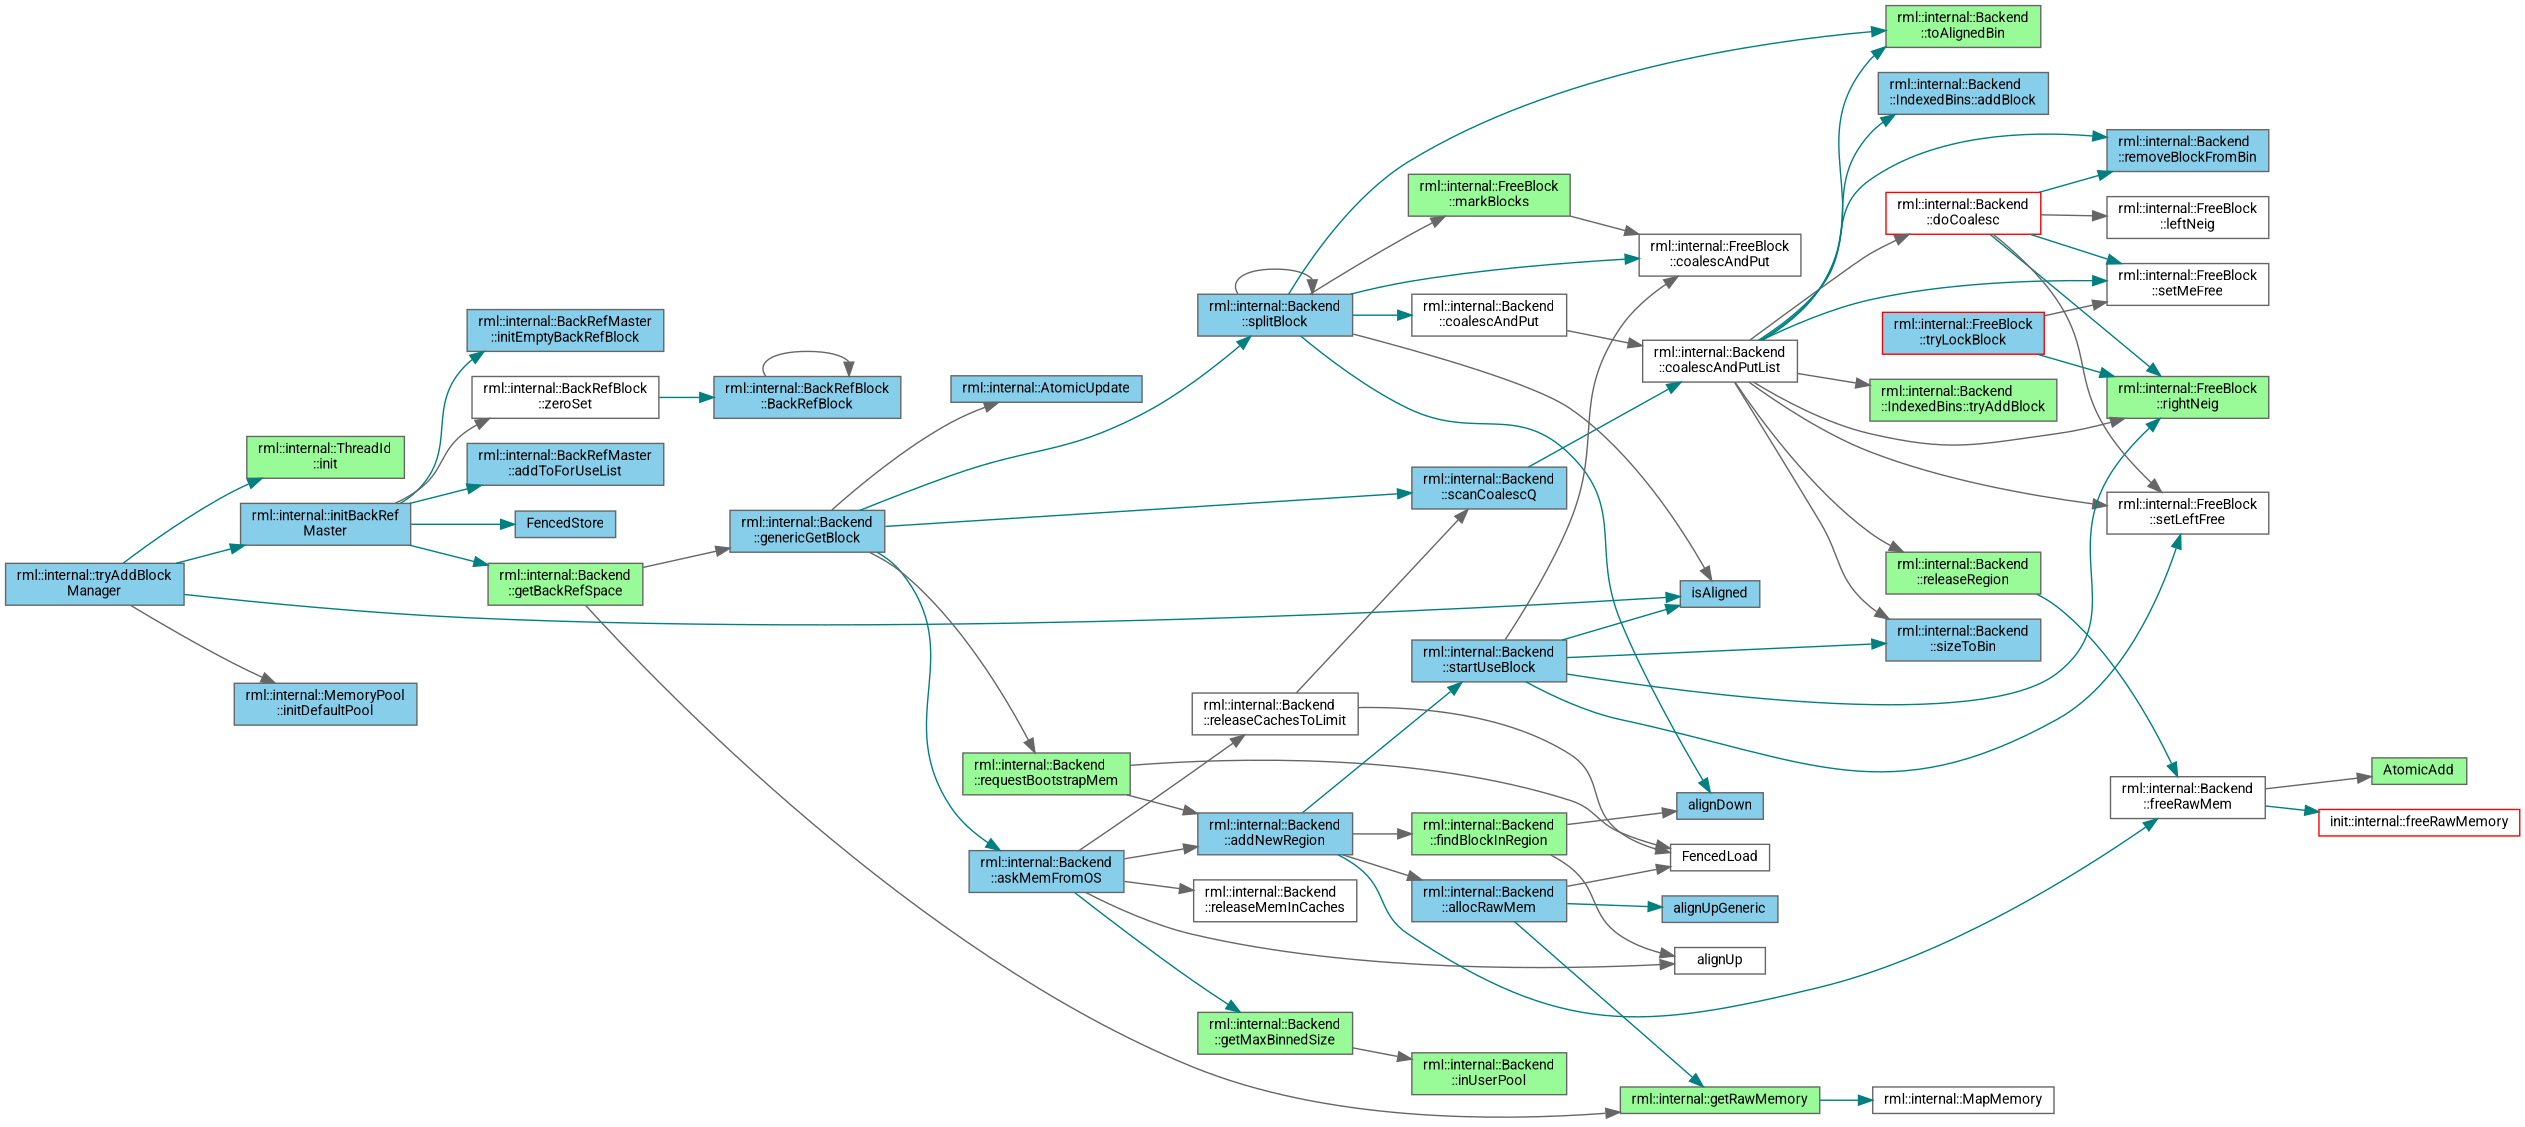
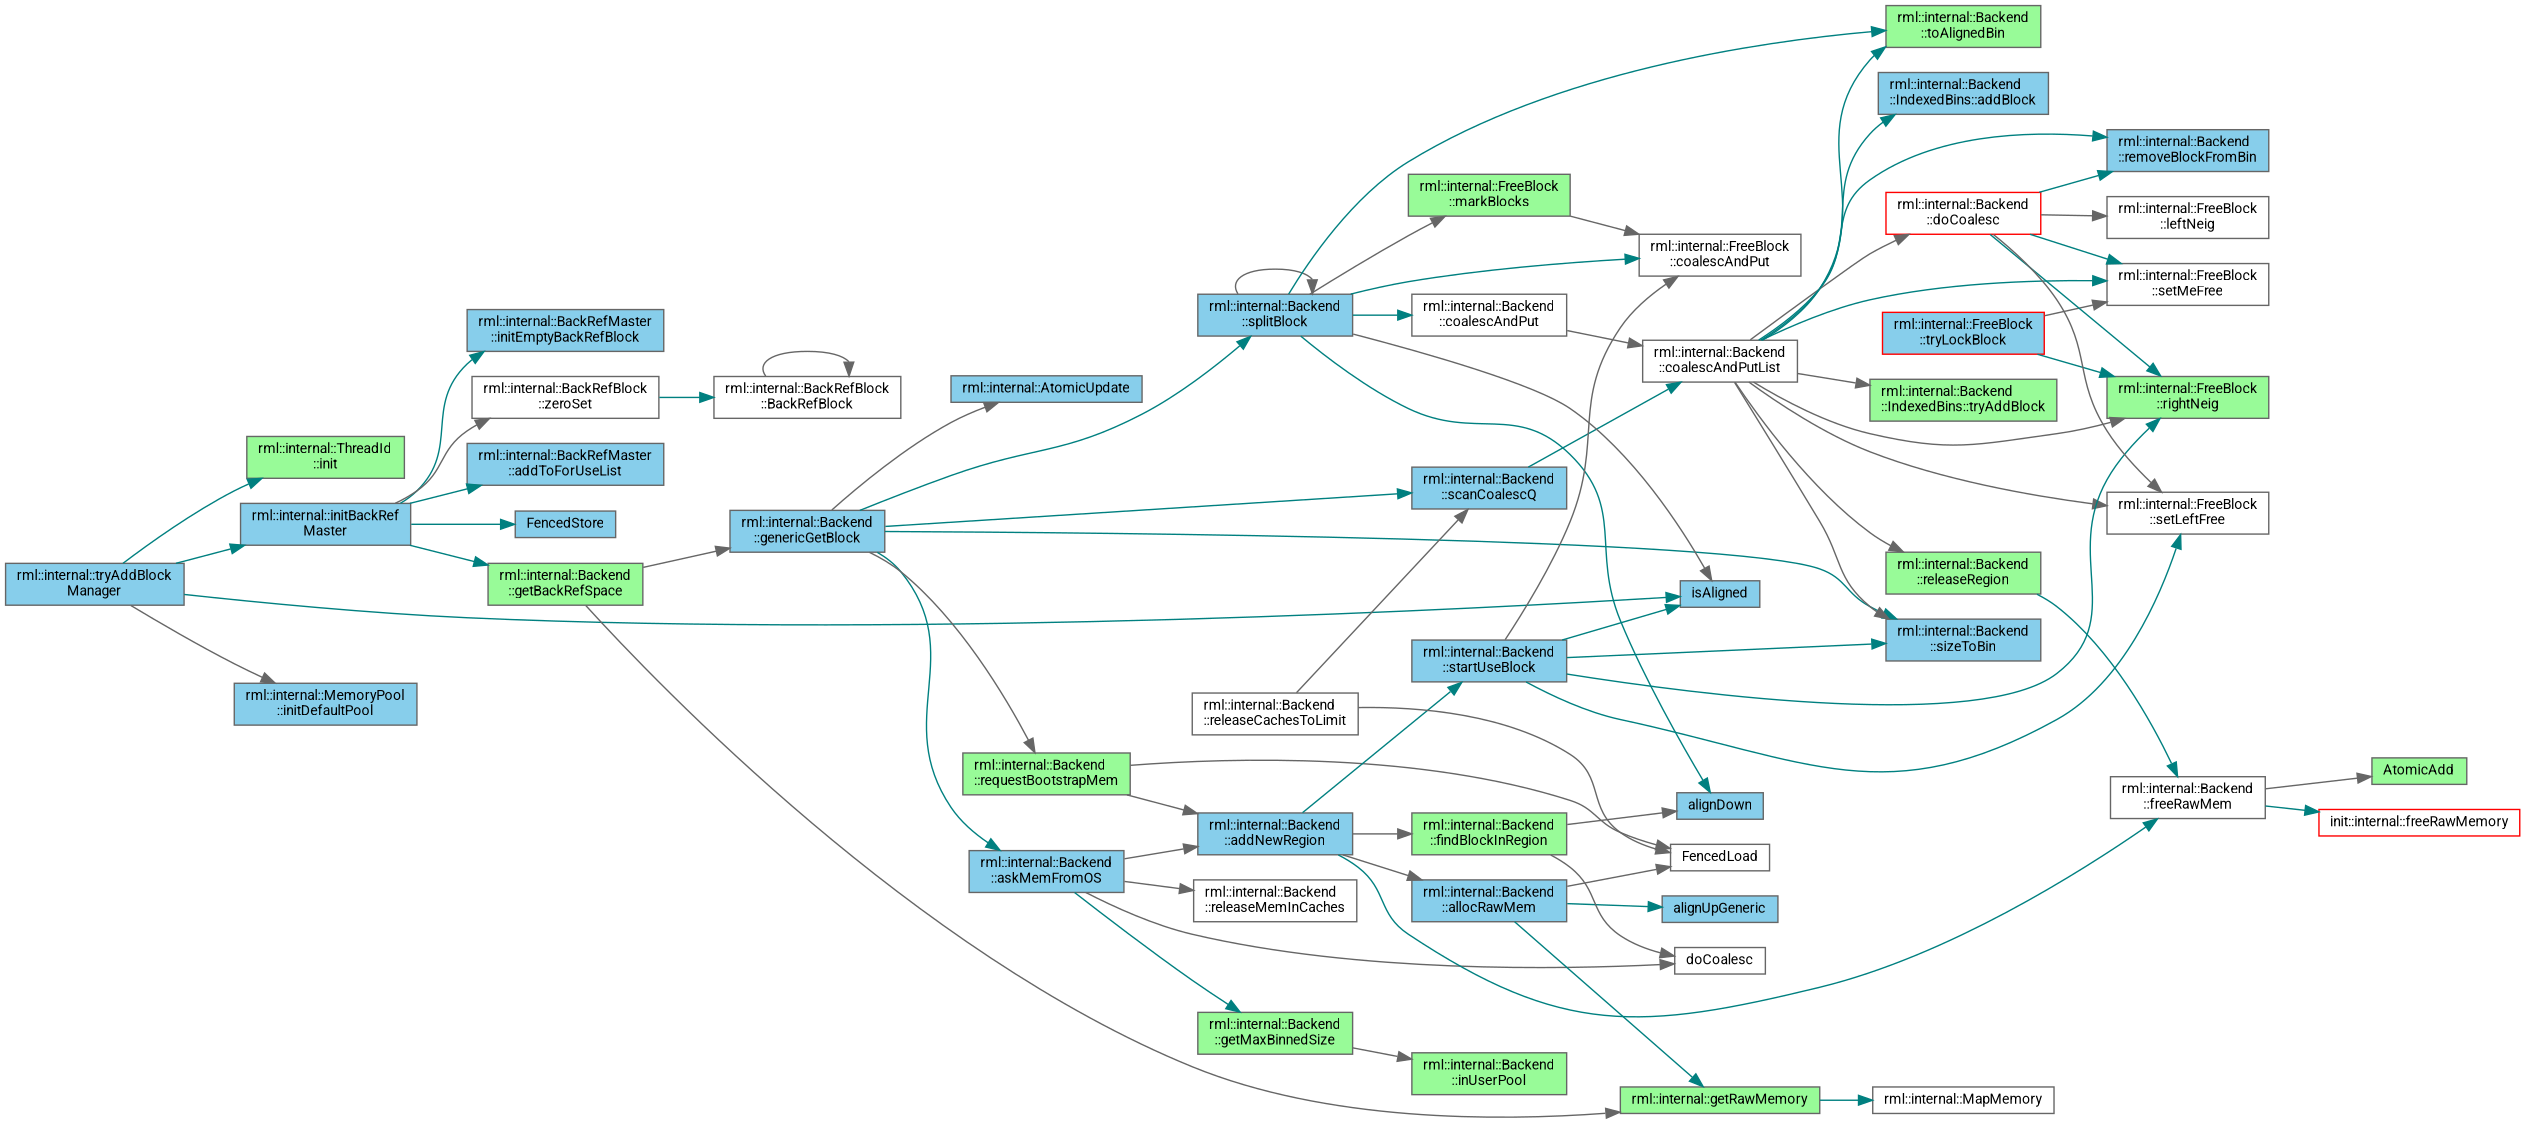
(807, 397) -> (807, 397)
none -> (1392, 539)
(1160, 795) -> none
(1720, 961) -> (1720, 961)
